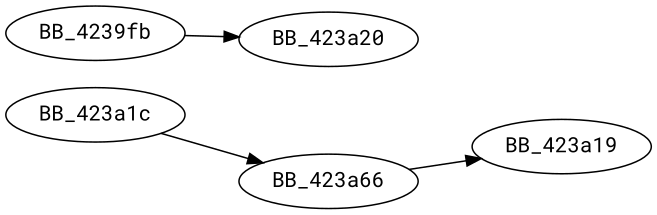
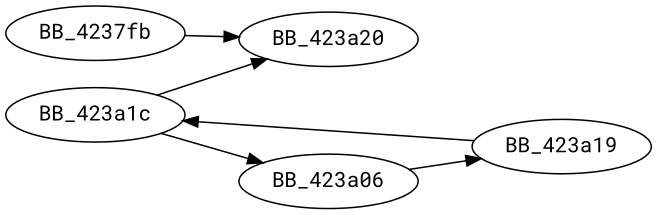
(95, 33) -> (95, 33)
none -> (205, 79)
none -> (336, 131)
(329, 181) -> (329, 181)
